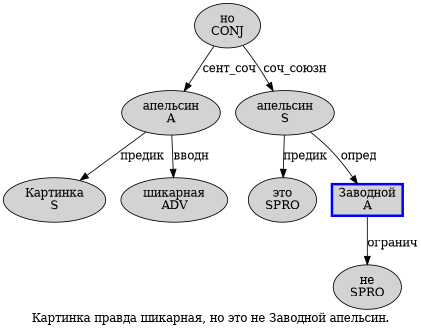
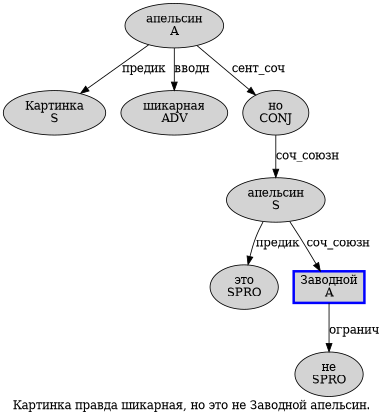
(201, 65) -> (223, 68)
(359, 156) -> (338, 244)
